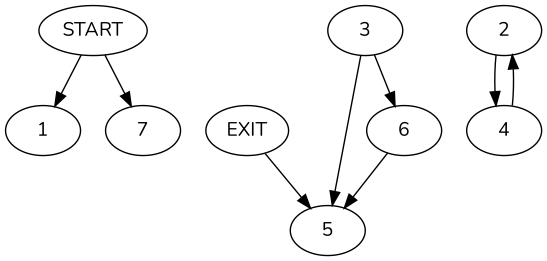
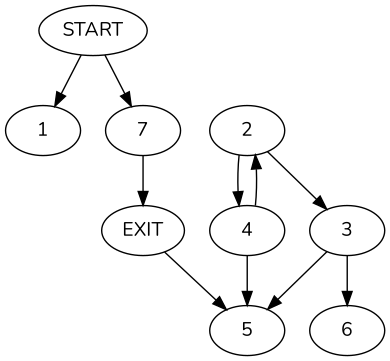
none -> (143, 174)
(370, 175) -> (247, 274)
none -> (292, 176)
